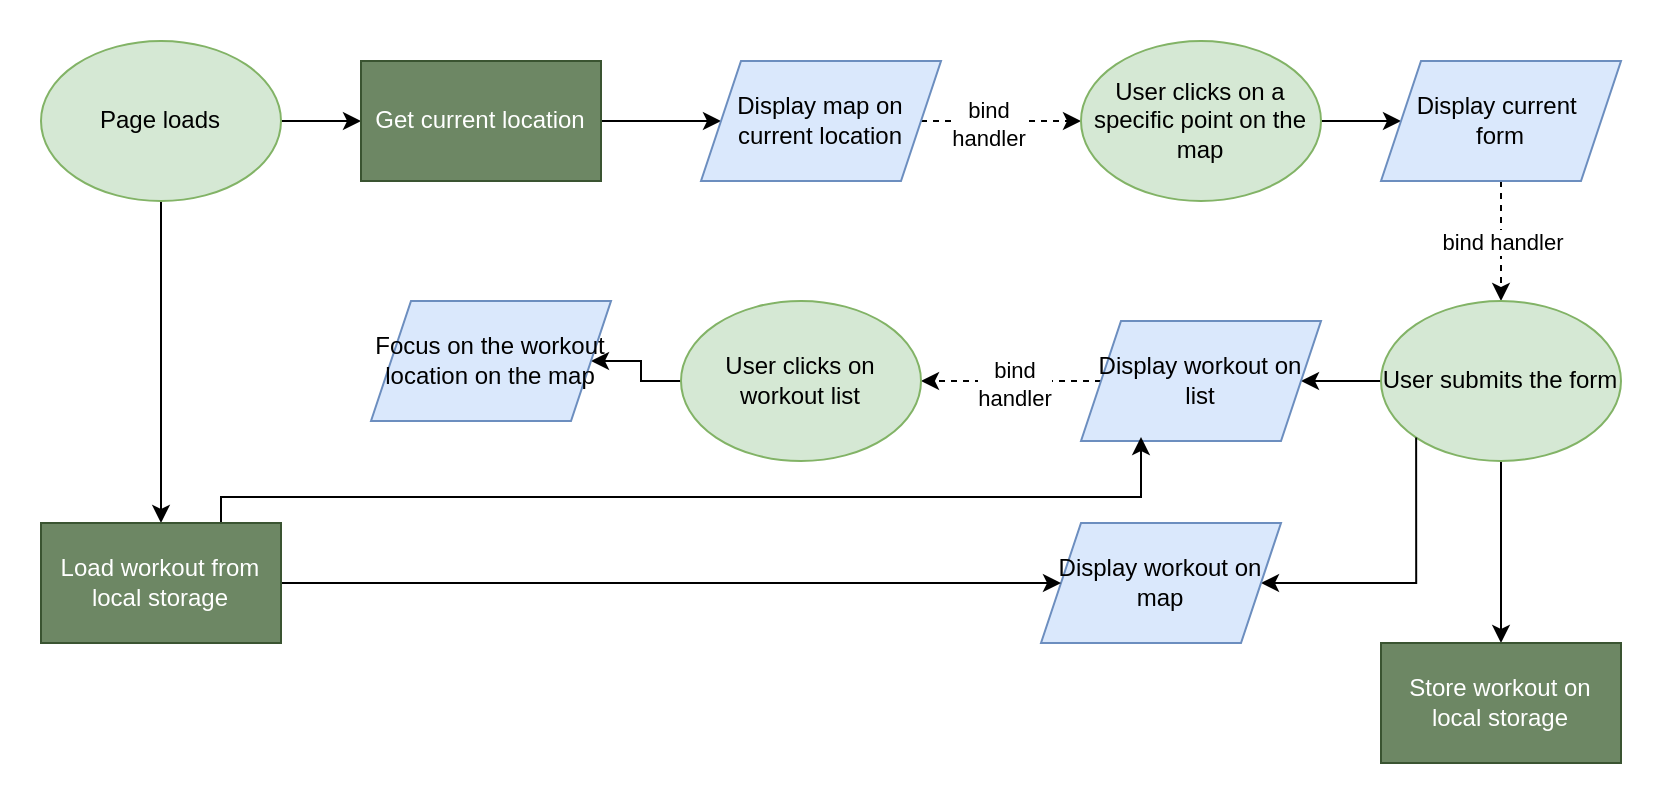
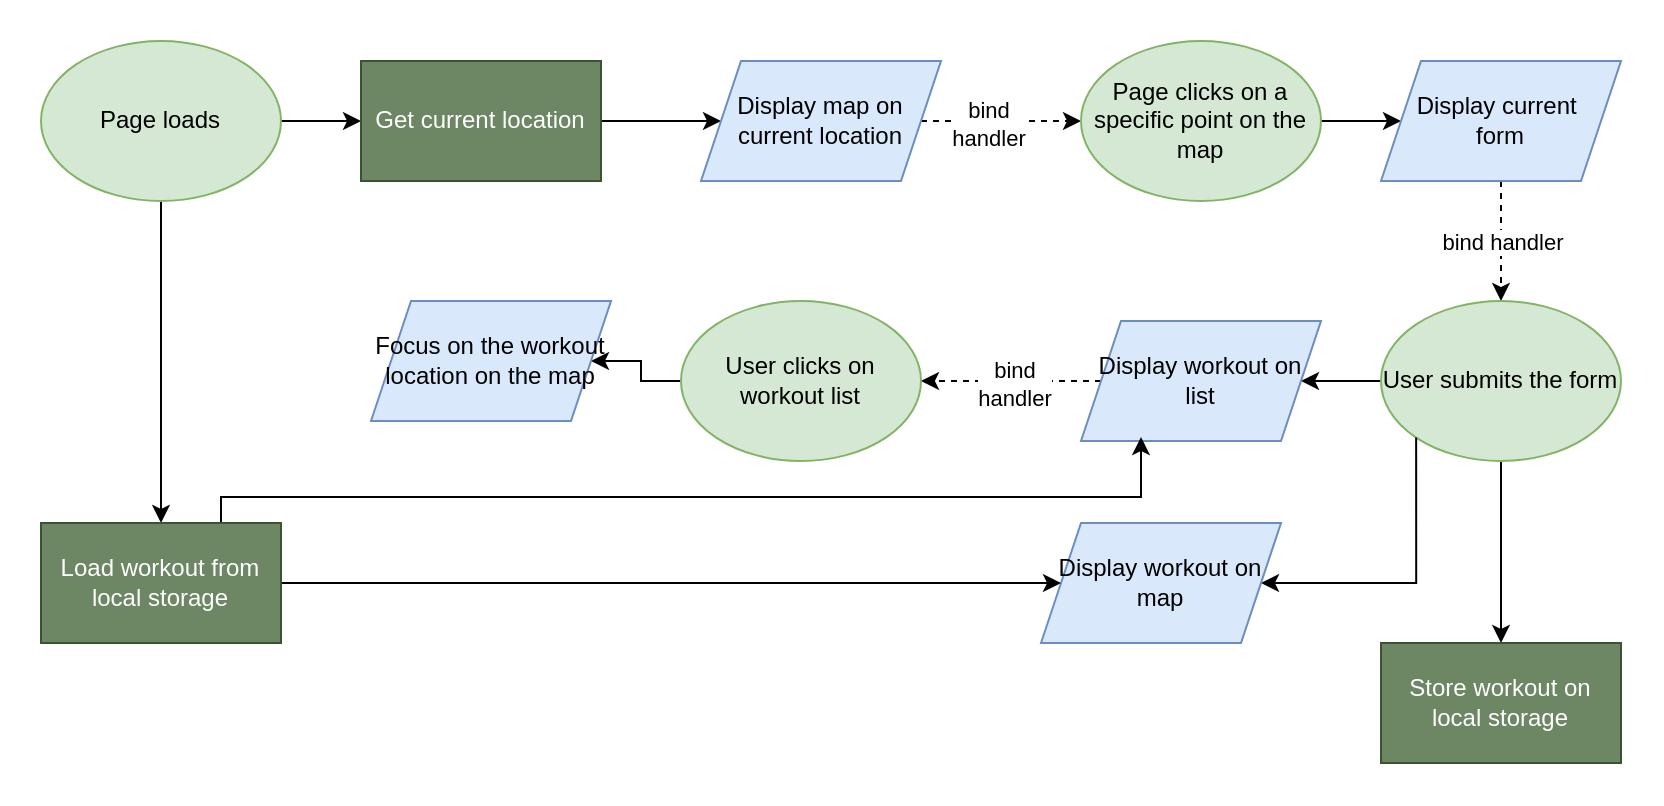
(1201, 121) -> (1201, 121)
